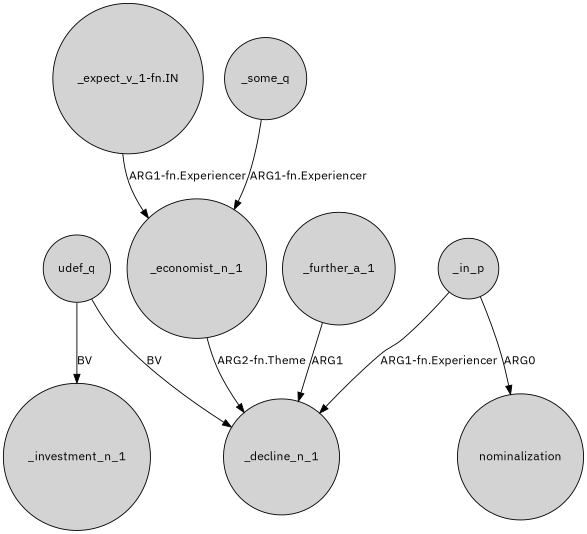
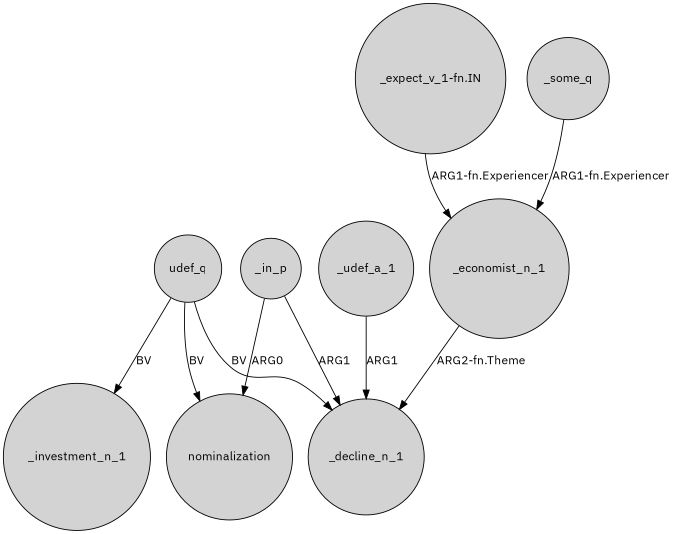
(339, 269) -> (366, 269)
none -> (186, 348)
(439, 361) -> (335, 361)
